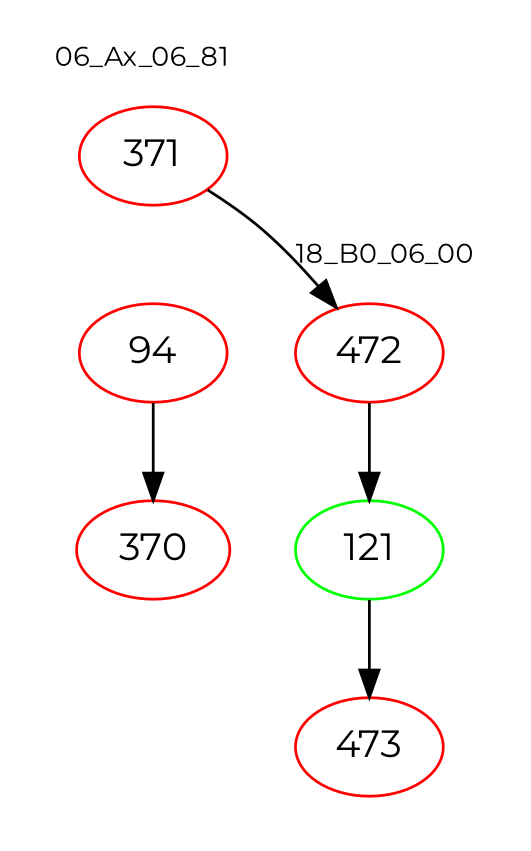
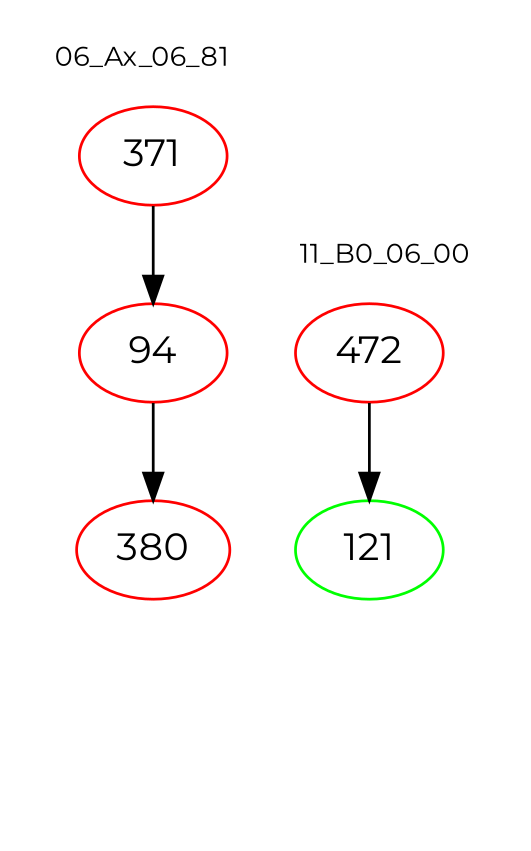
(291, 256) -> (153, 241)
(386, 256) -> (386, 256)
(153, 550) -> (153, 550)
(369, 747) -> none
